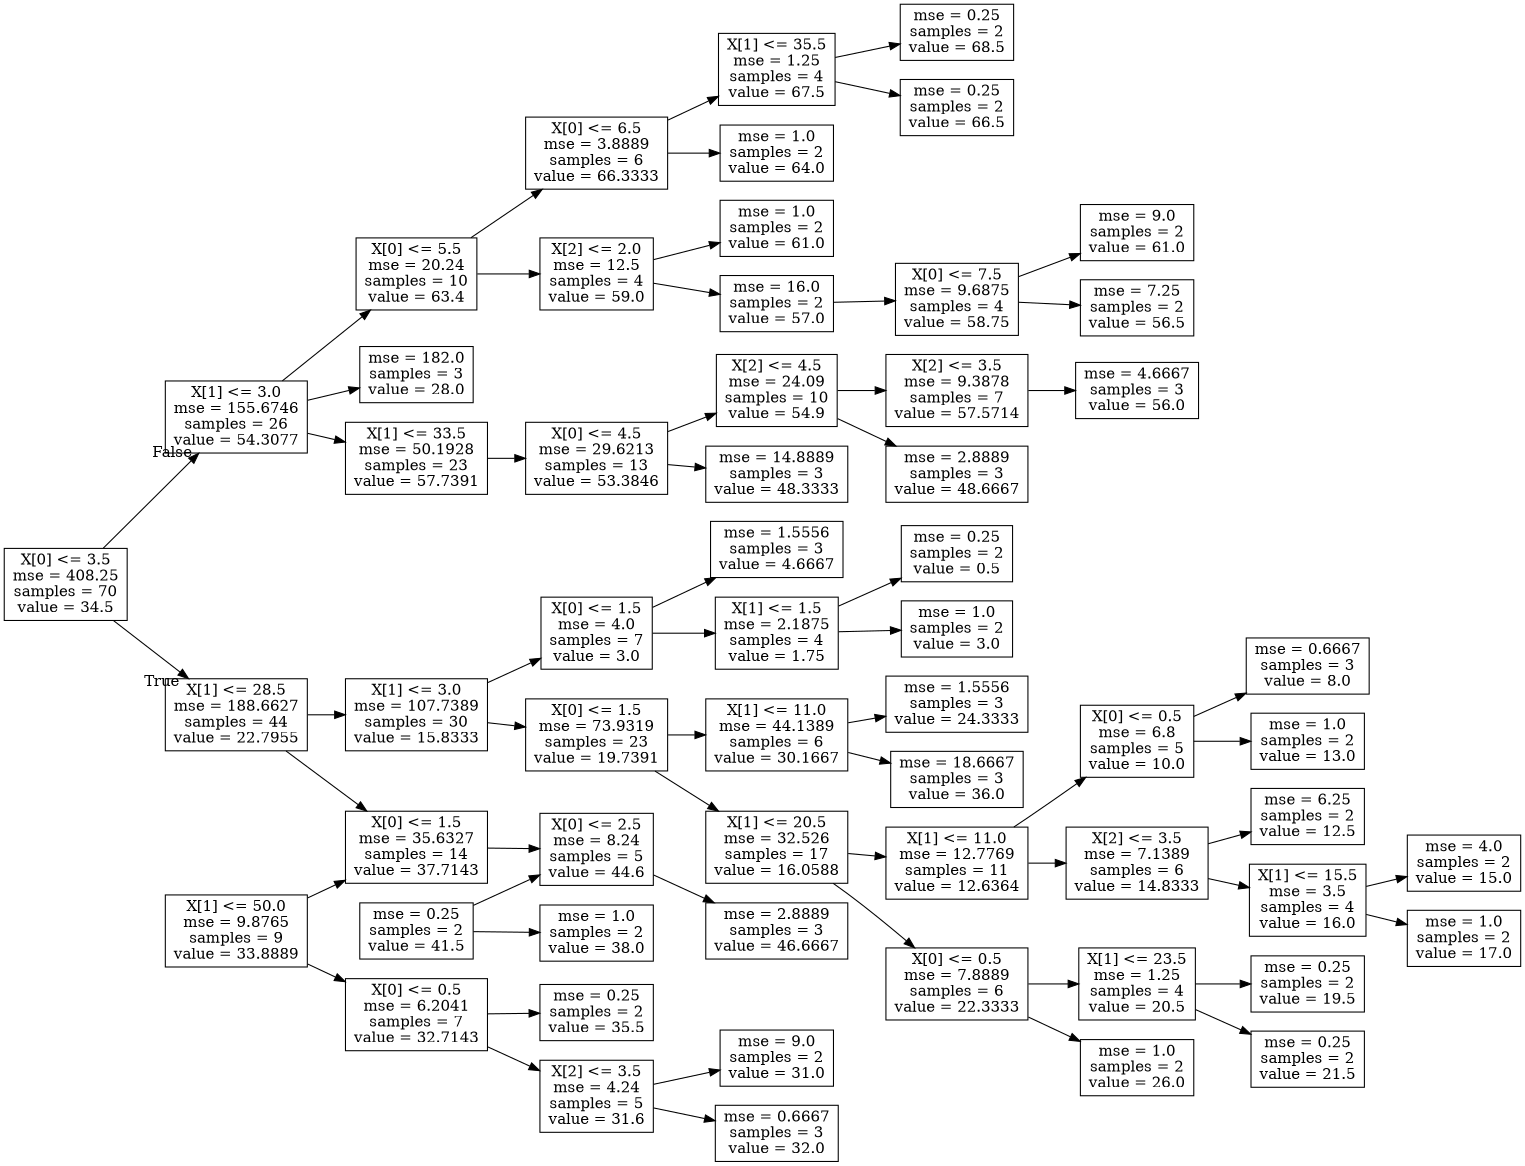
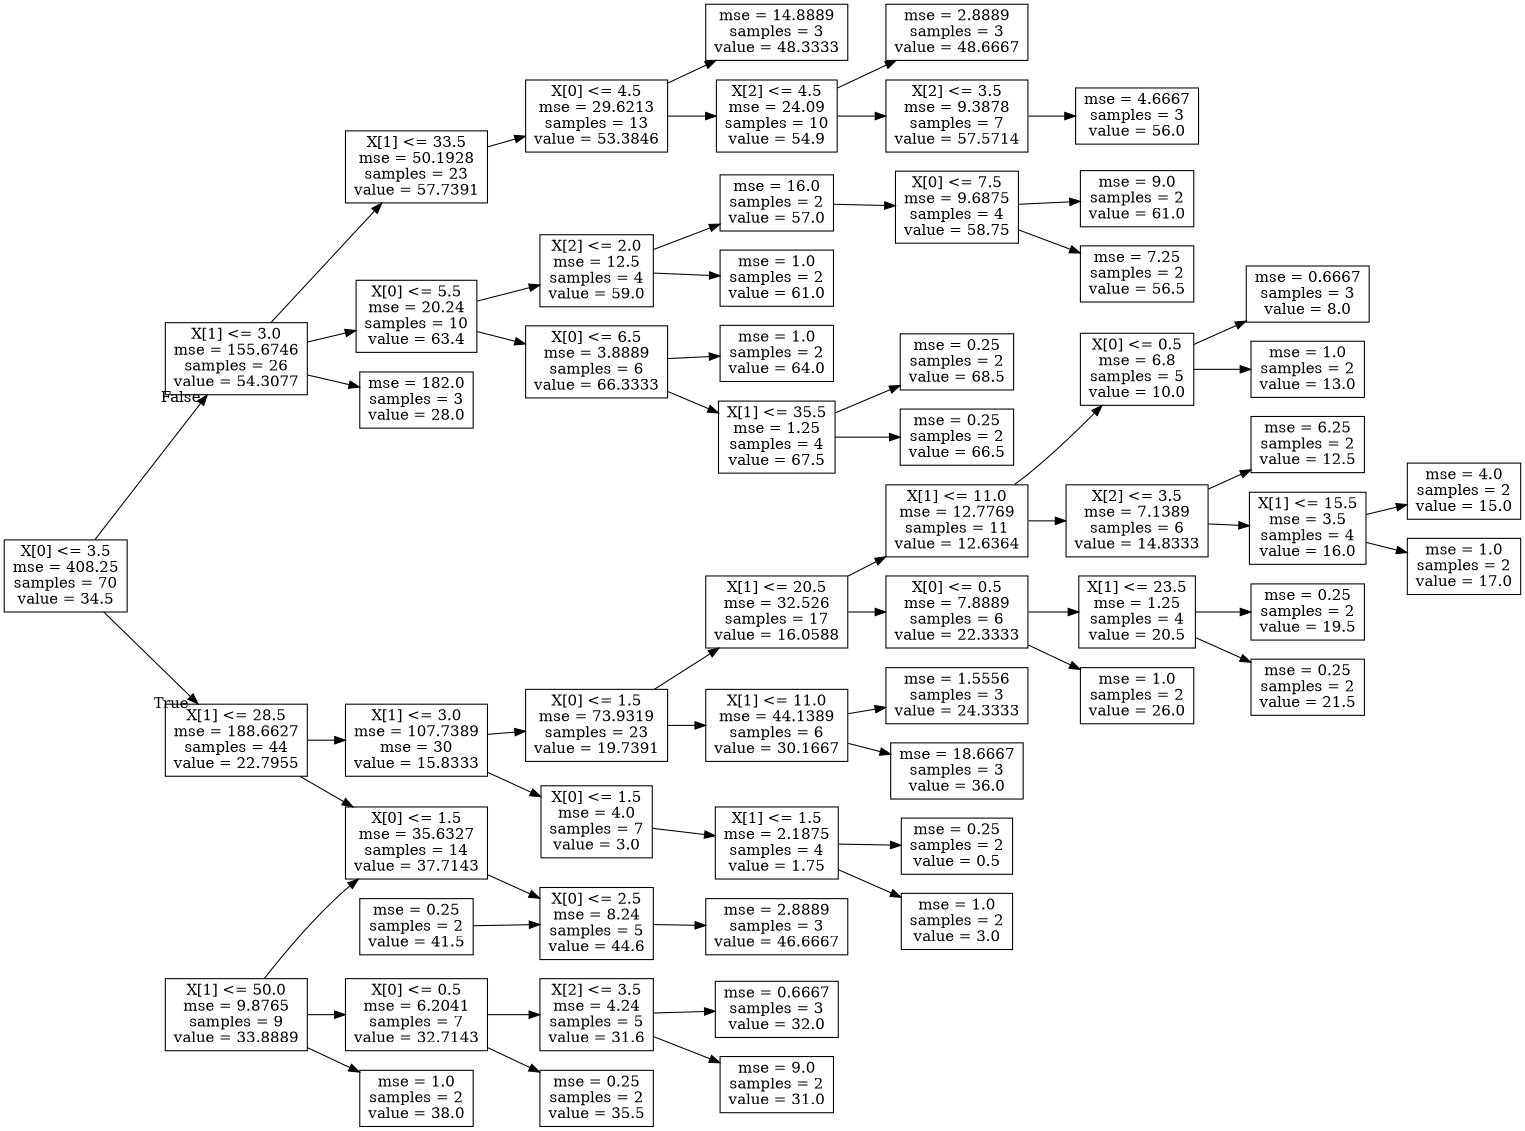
(777, 549) -> none
(416, 715) -> (416, 740)
(501, 932) -> (329, 1058)
